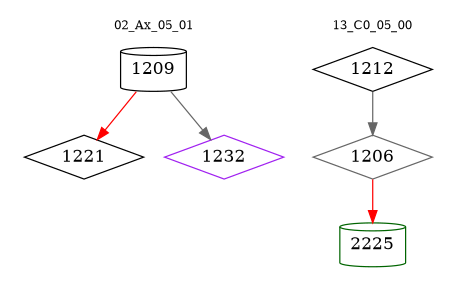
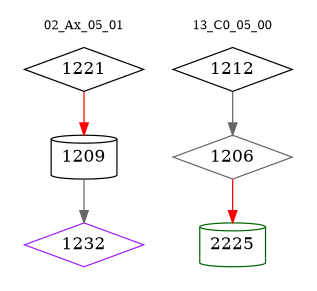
(121, 111) -> (84, 107)
